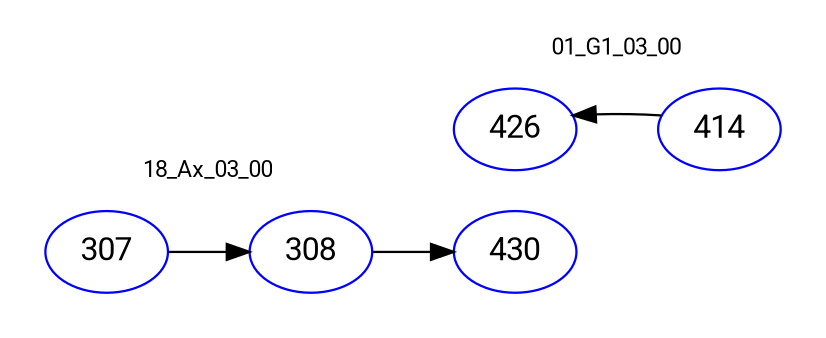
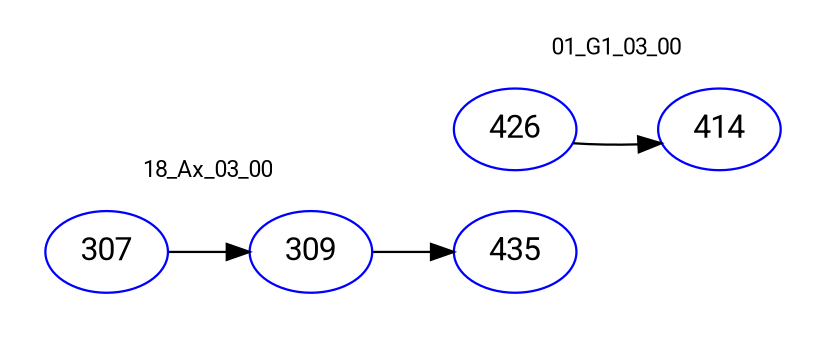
(629, 114) -> (606, 145)
(311, 252) -> (311, 252)
(515, 252) -> (515, 252)
